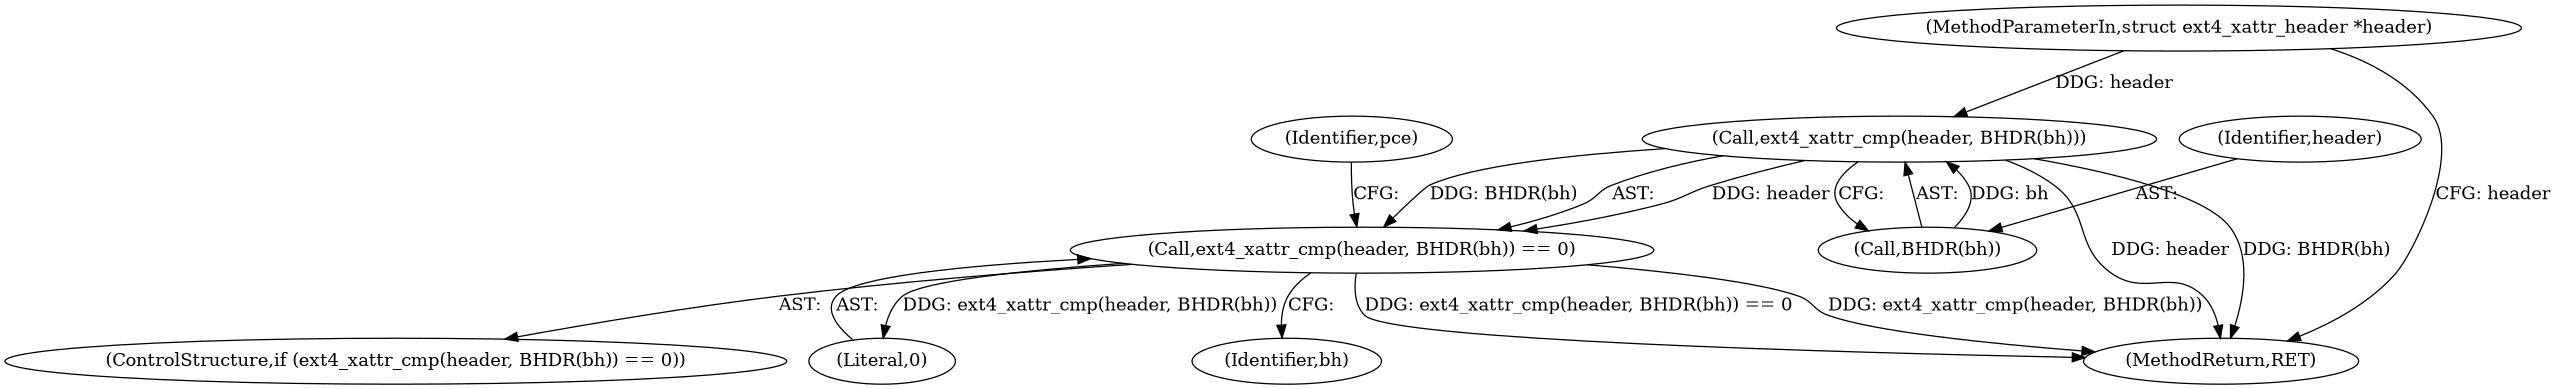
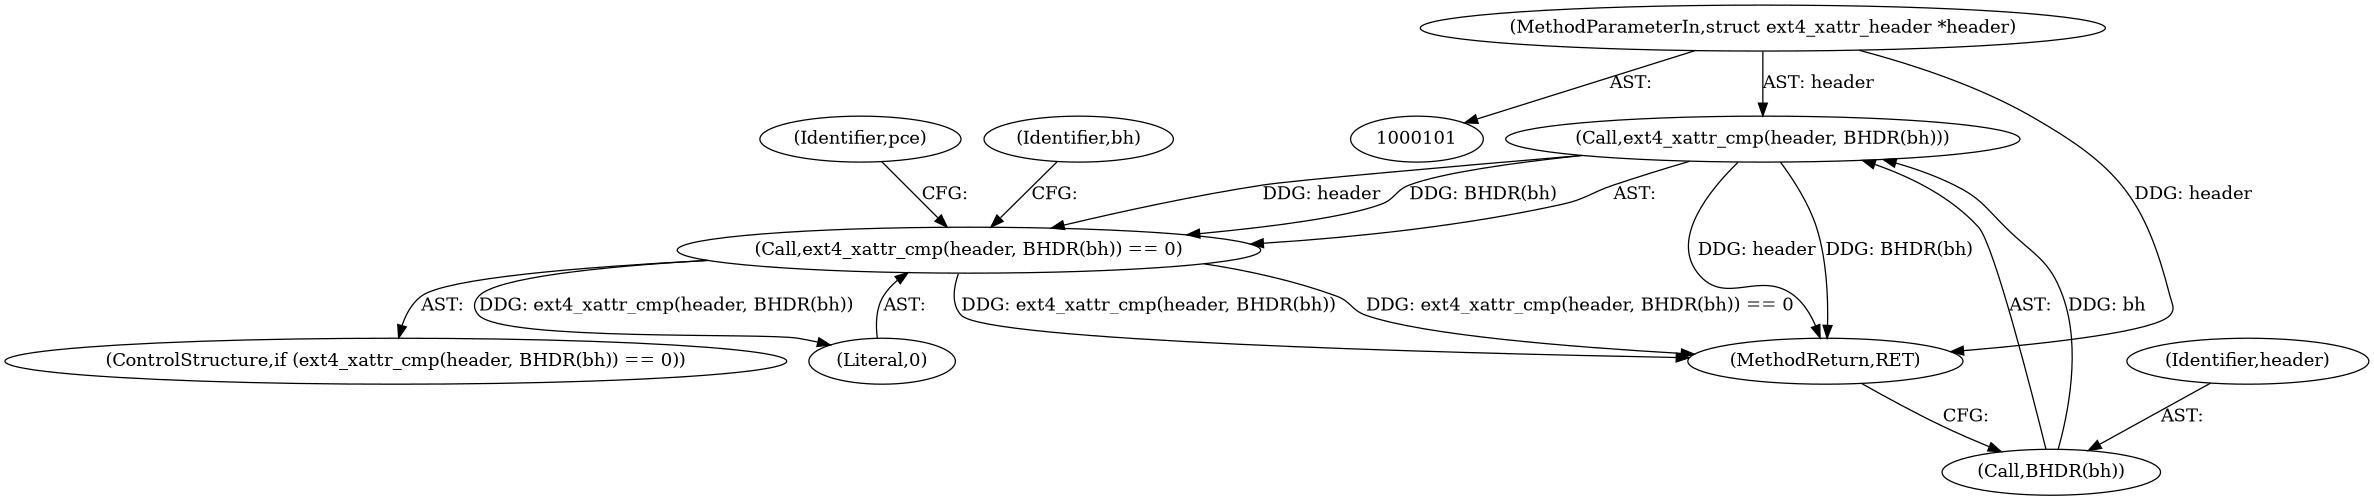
(2114, 84) -> (1819, 84)
none -> (1417, 139)
(1835, 193) -> (1924, 417)
(2494, 195) -> (2194, 195)
(1289, 295) -> (1029, 190)
